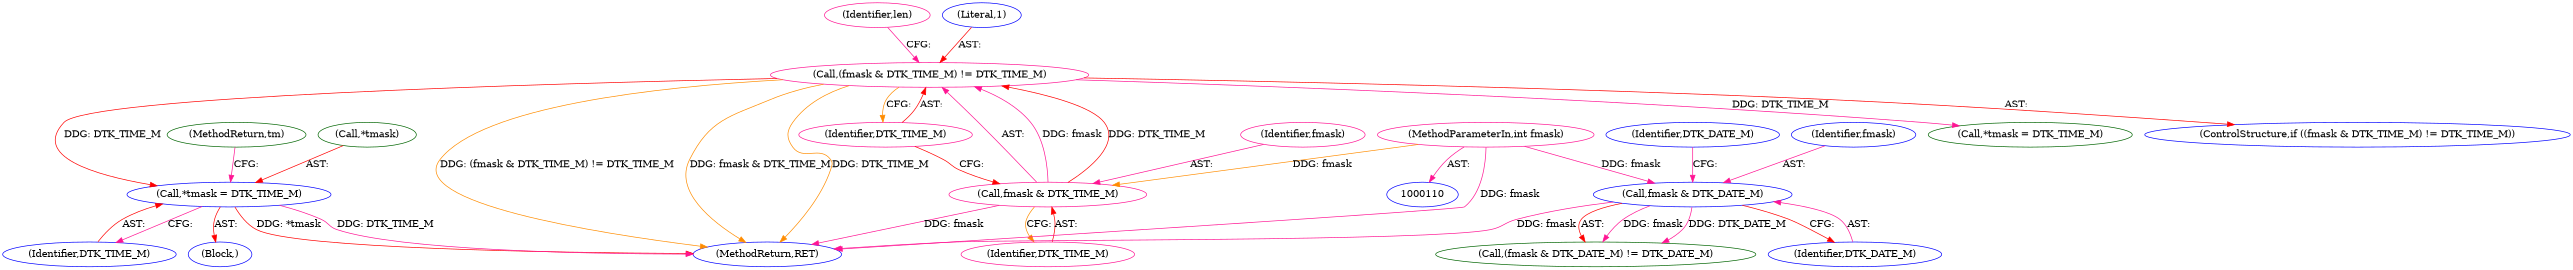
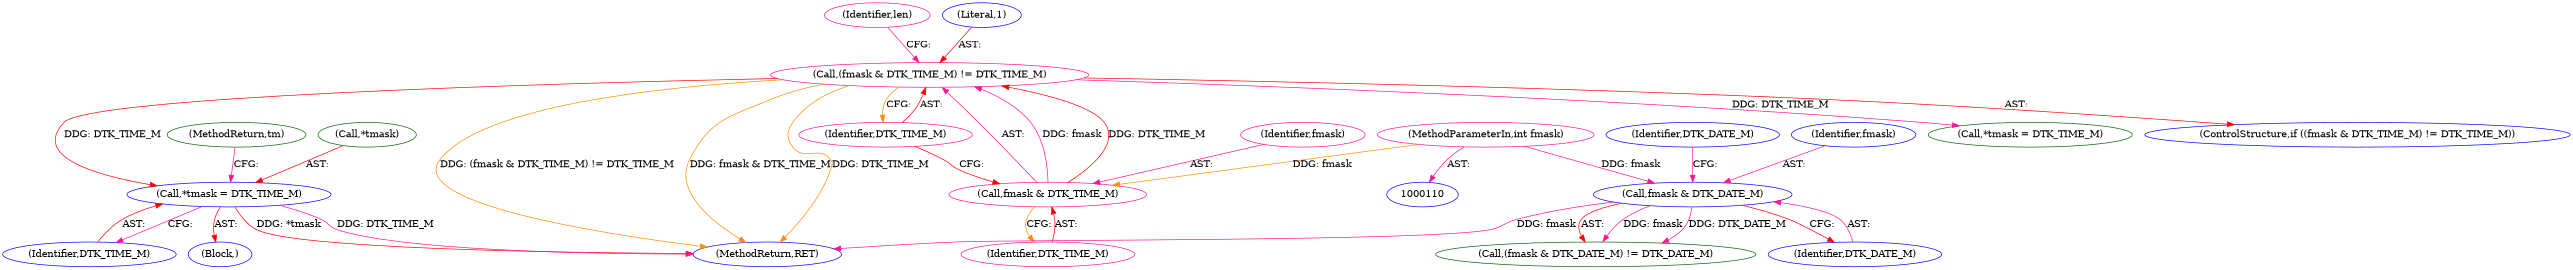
(909, 224) -> none
(1186, 227) -> none
